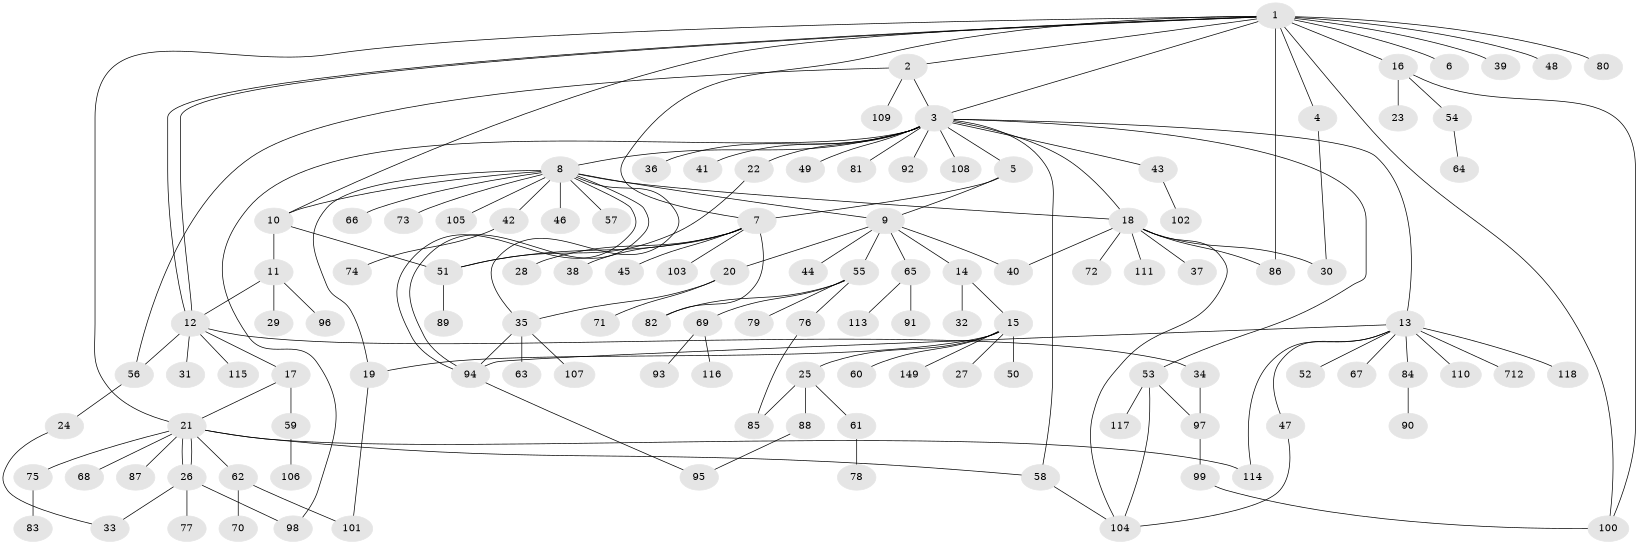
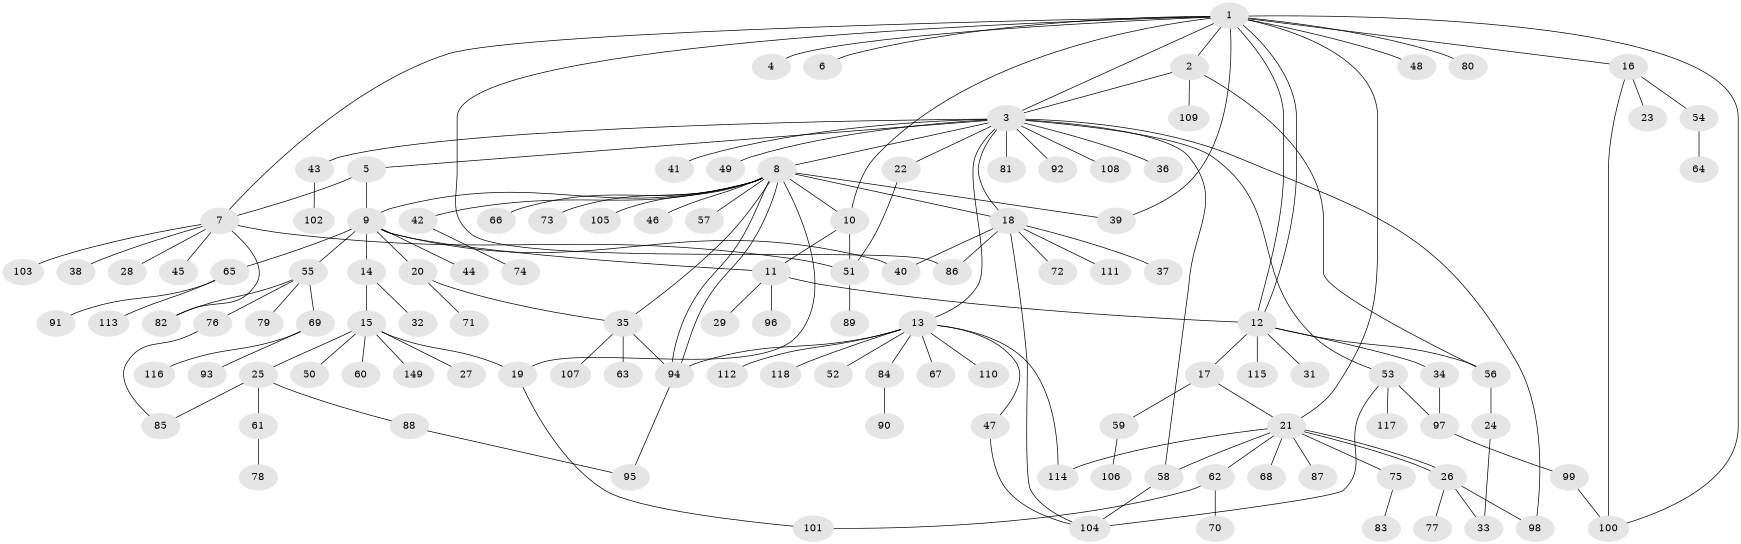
none -> (947, 195)
none -> (566, 257)
(1327, 272) -> none
(1514, 375) -> (727, 375)
